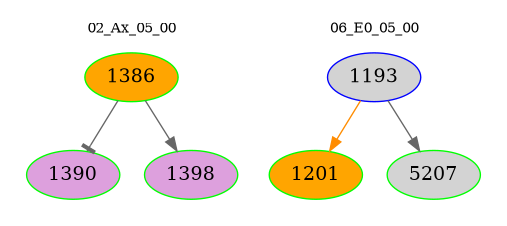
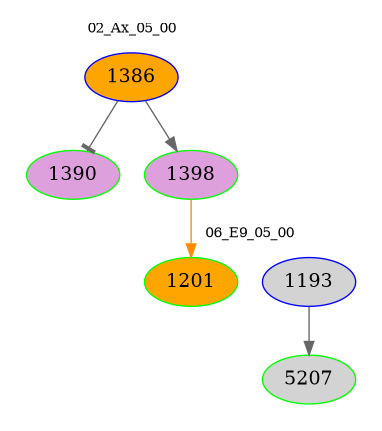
(375, 29) -> (250, 234)
(131, 77) -> (131, 77)
(349, 120) -> (191, 229)
